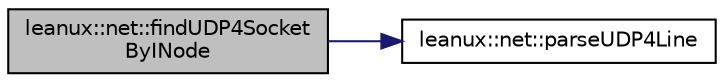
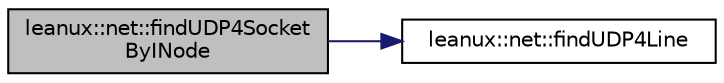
(559, 41) -> (559, 41)
